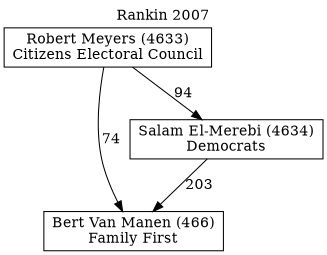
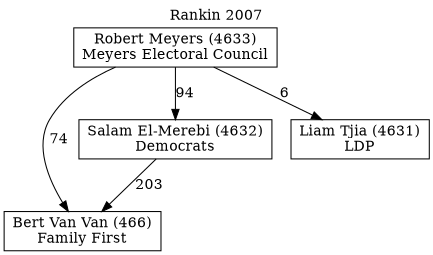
(108, 47) -> (175, 47)
(227, 139) -> (175, 139)
none -> (360, 139)
(134, 231) -> (83, 231)
